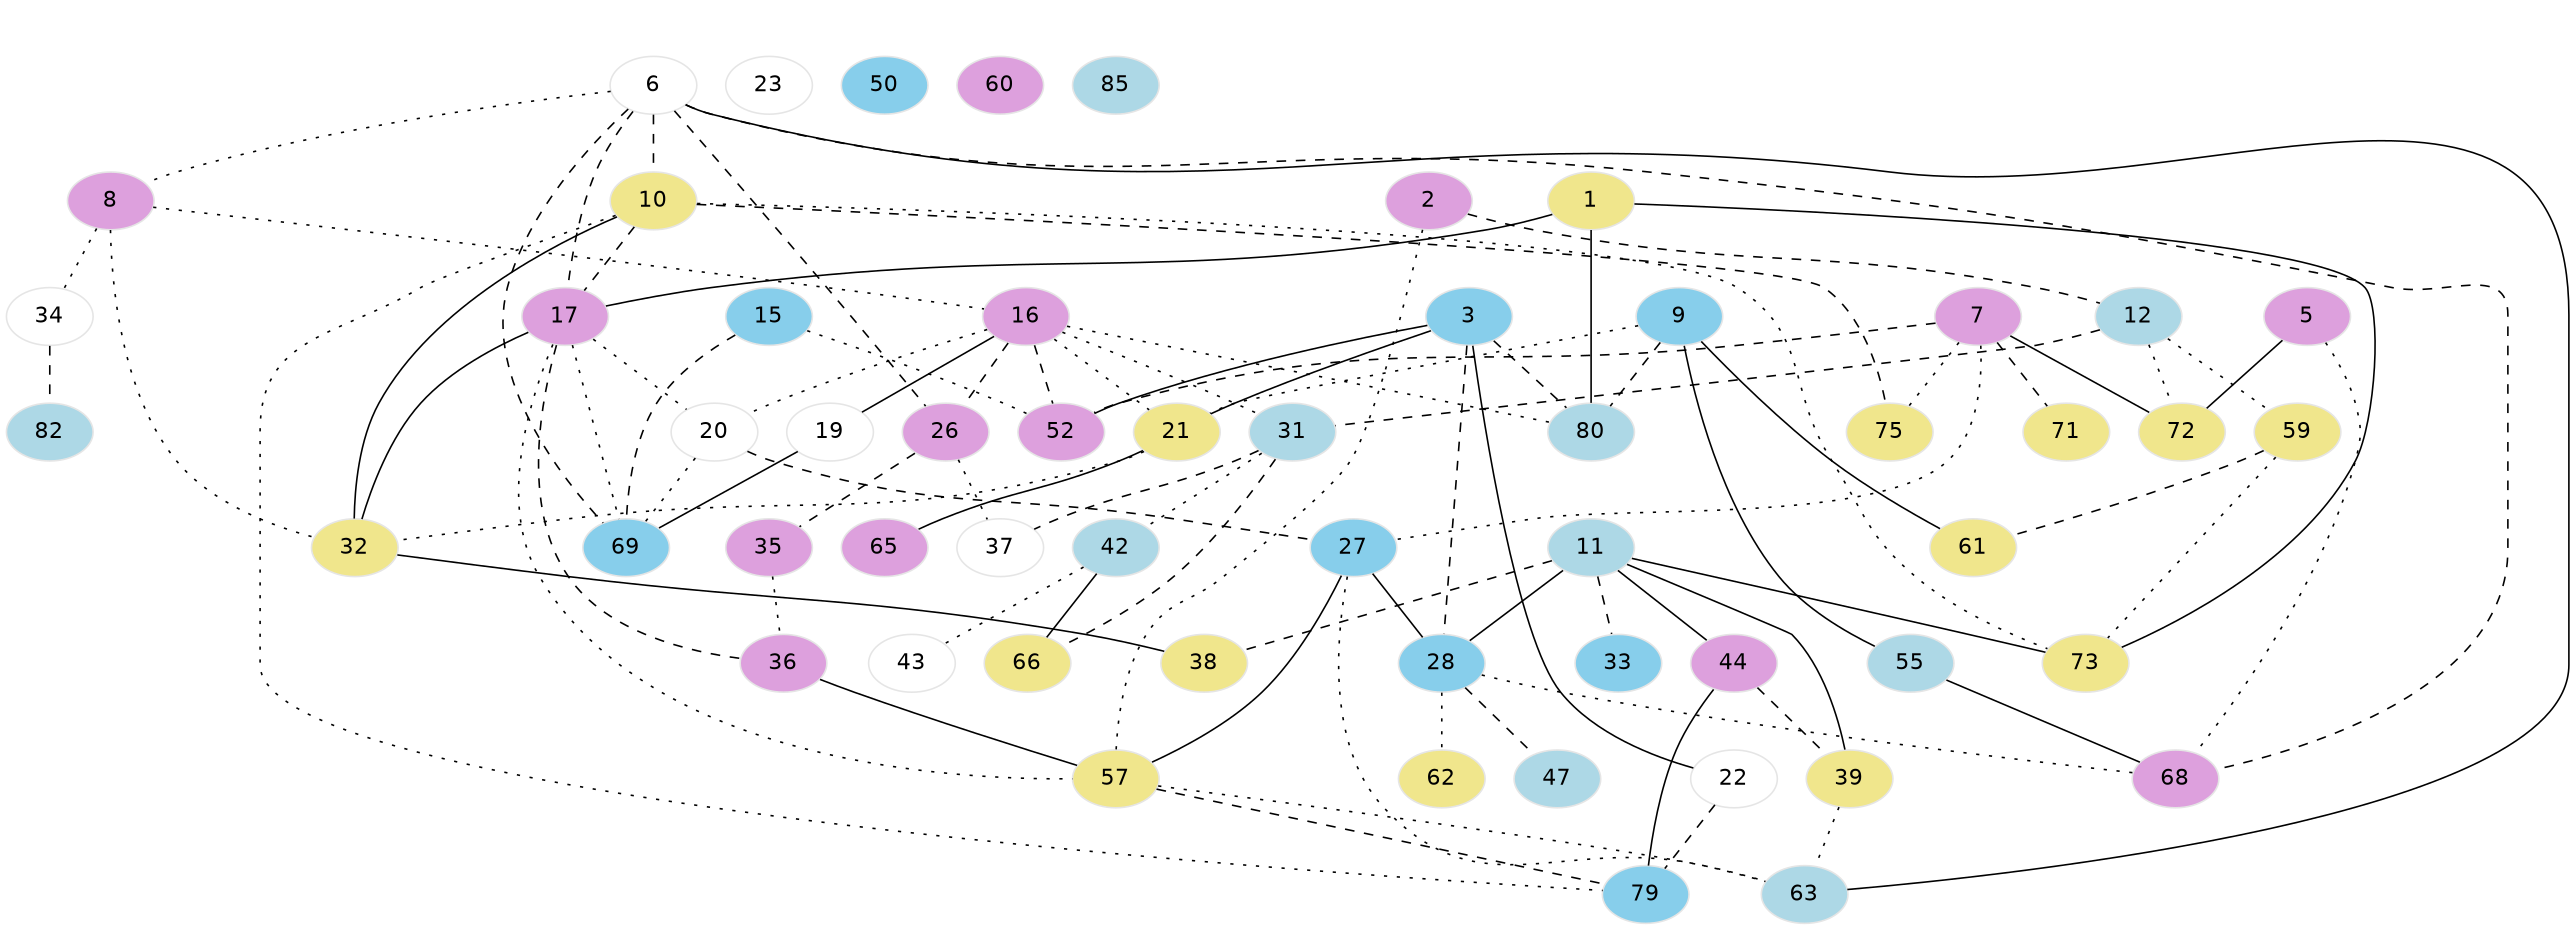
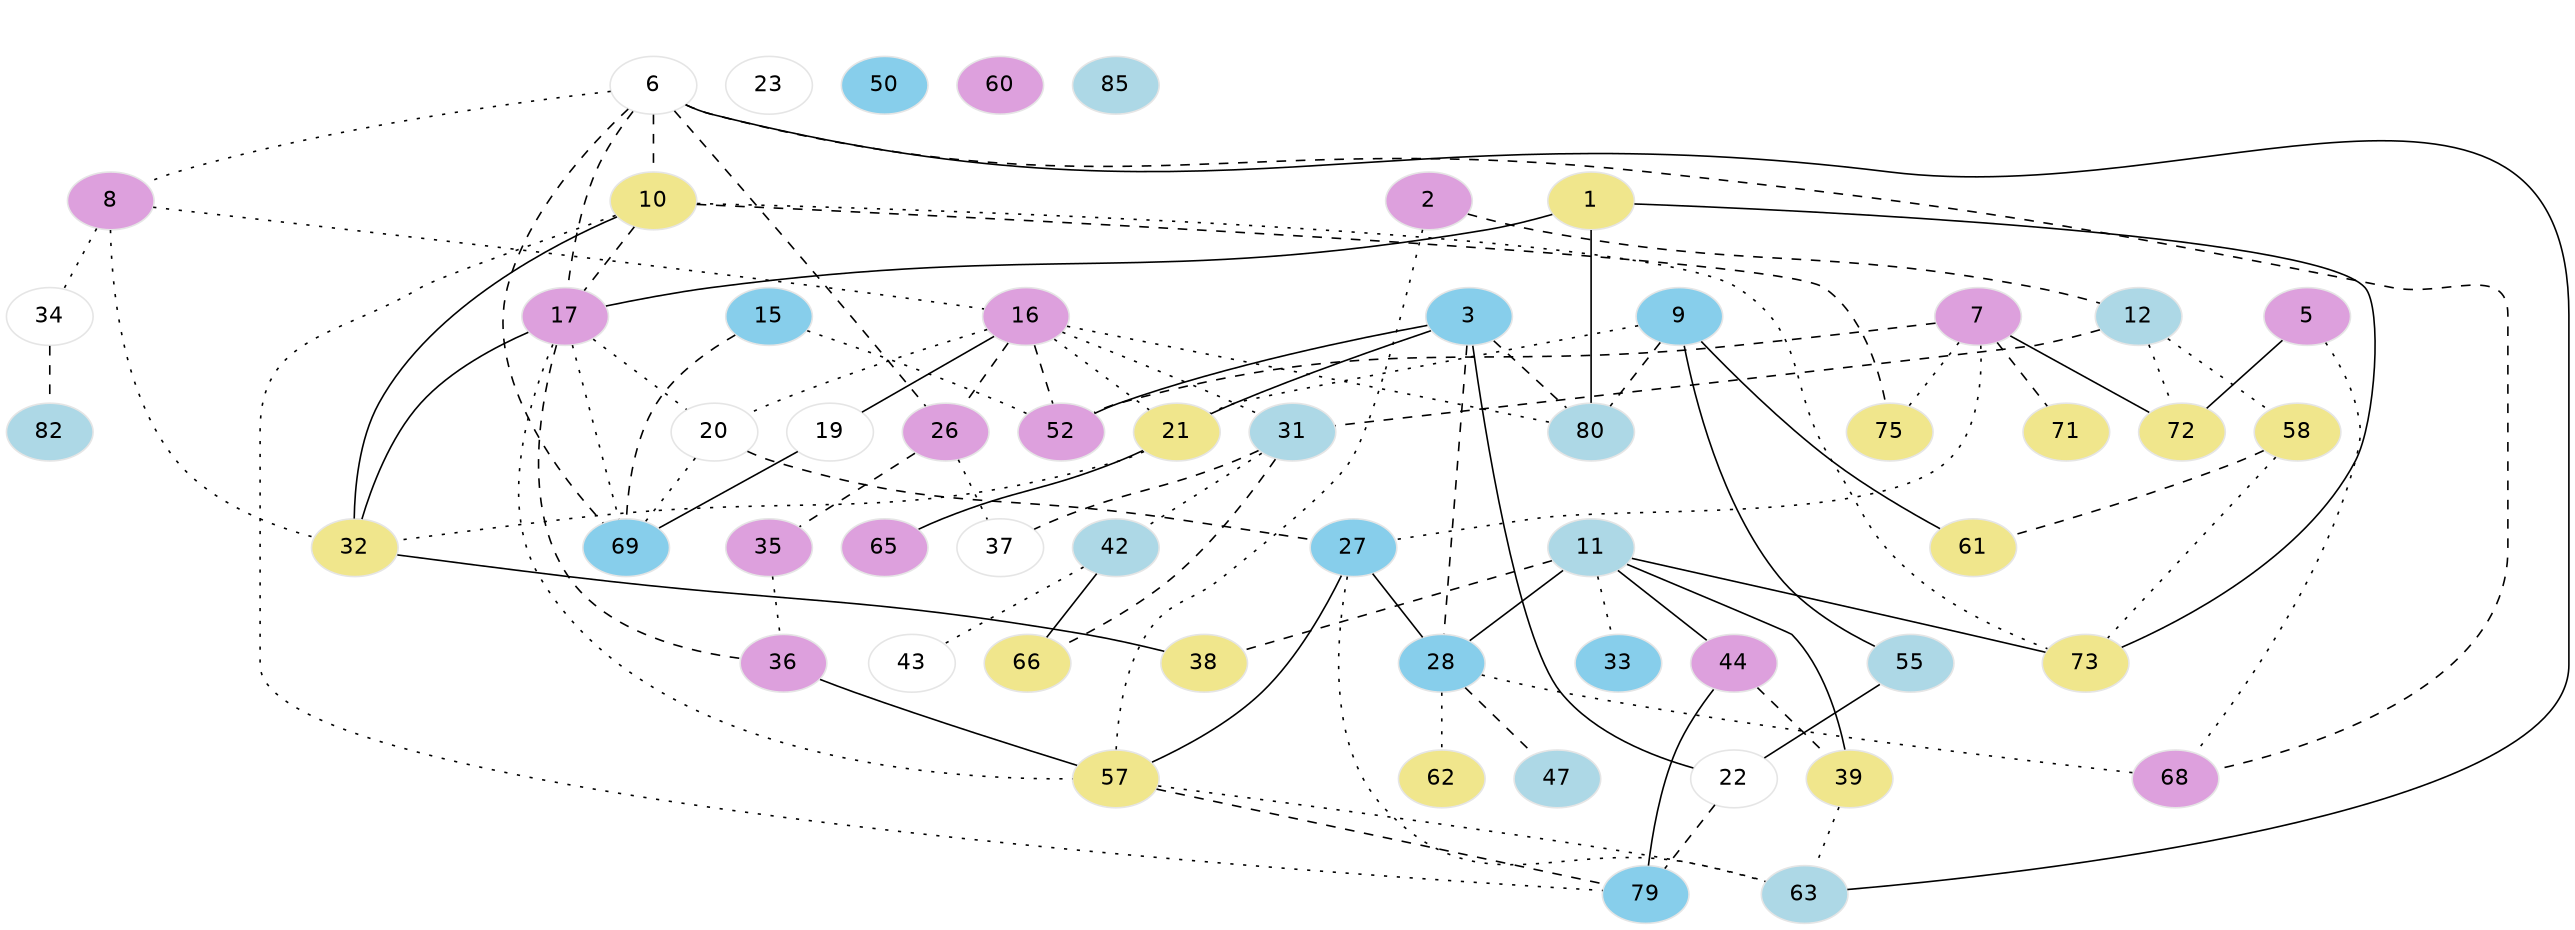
(2298, 432) -> (2298, 432)
(1605, 605) -> (1605, 605)
(2043, 721) -> (1822, 721)
